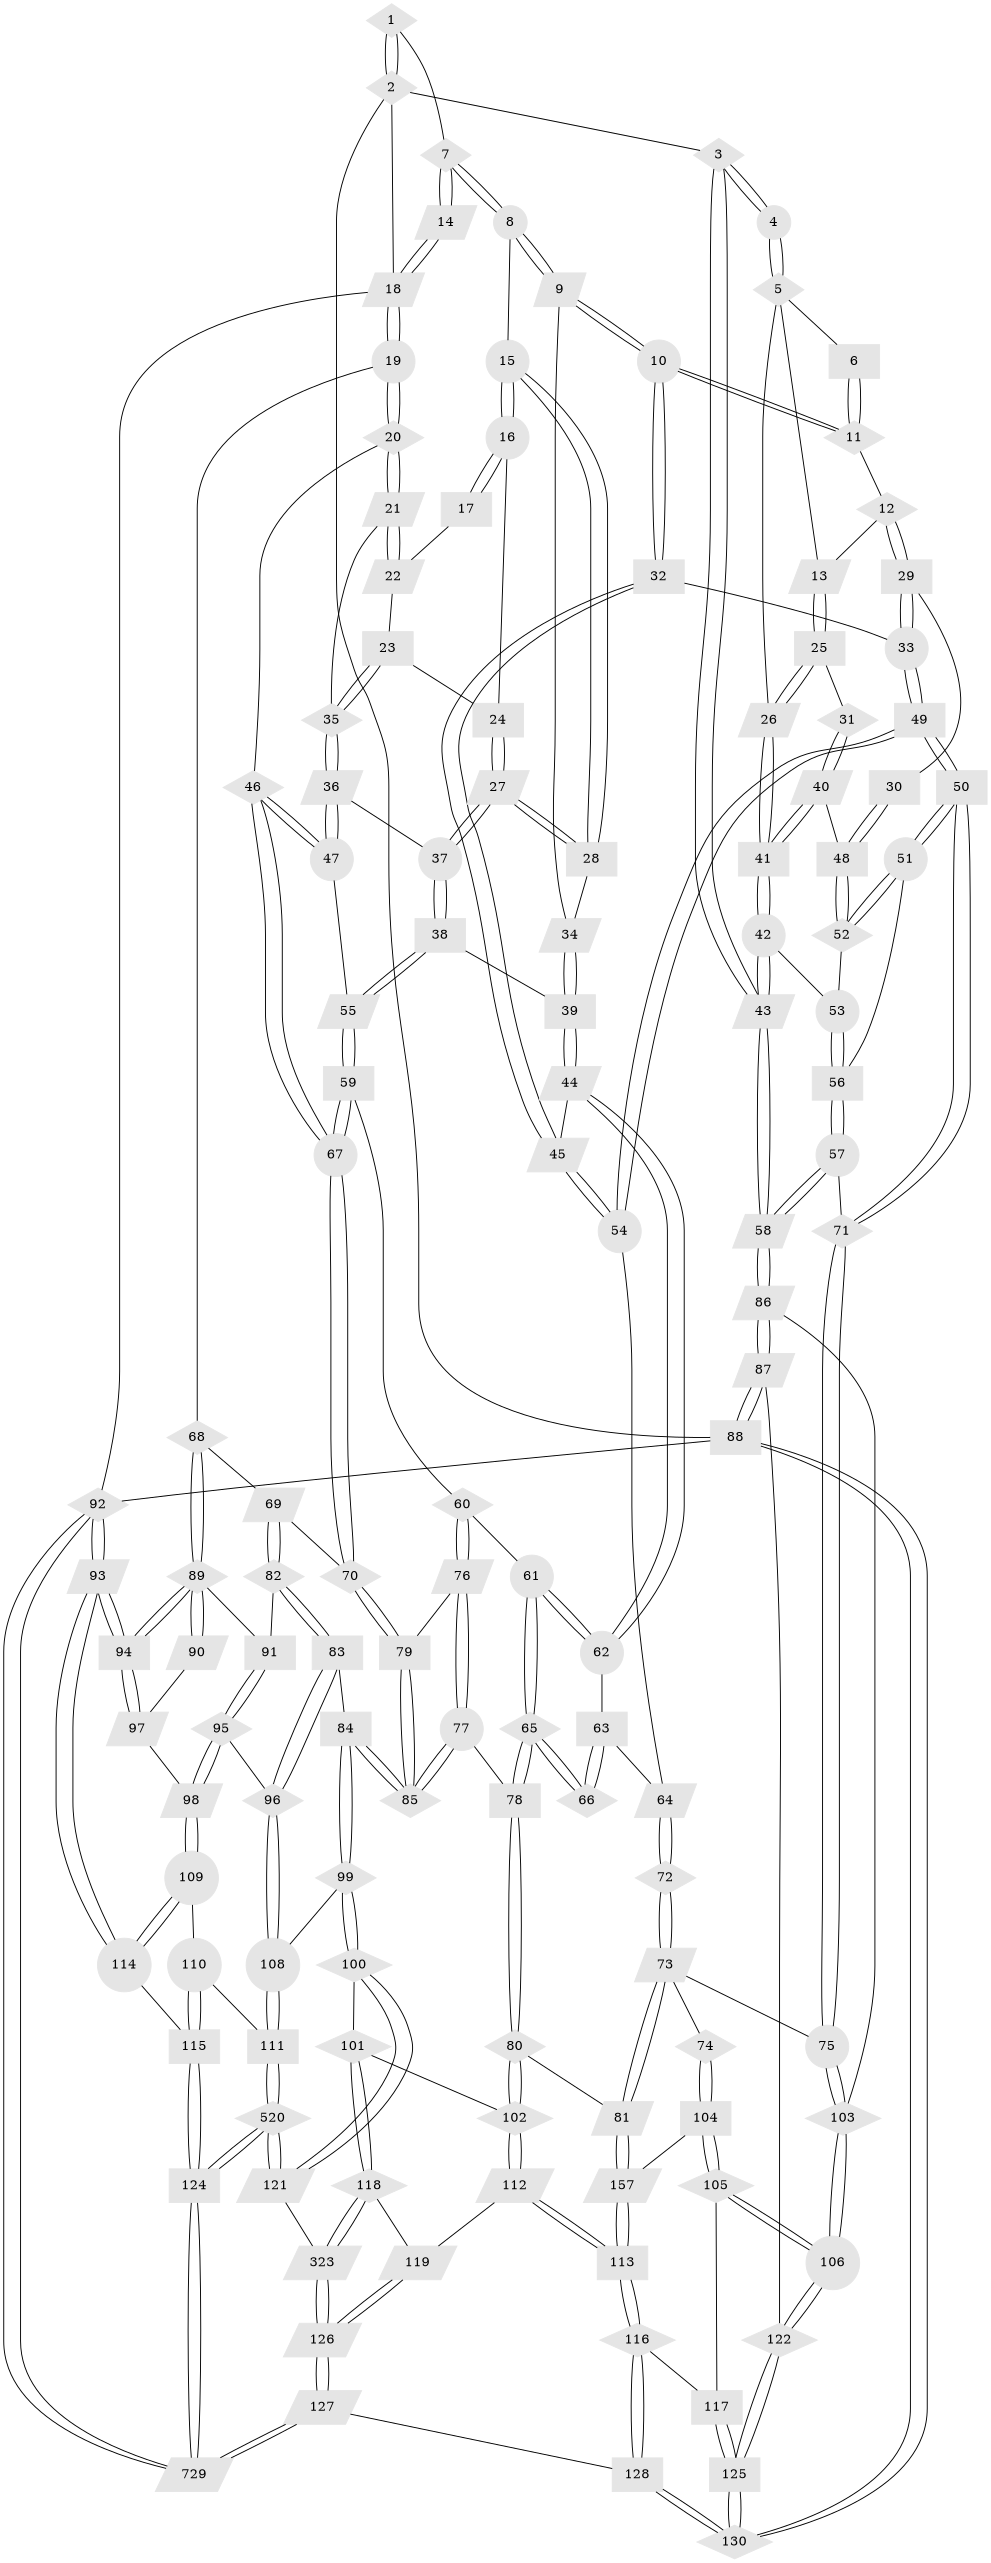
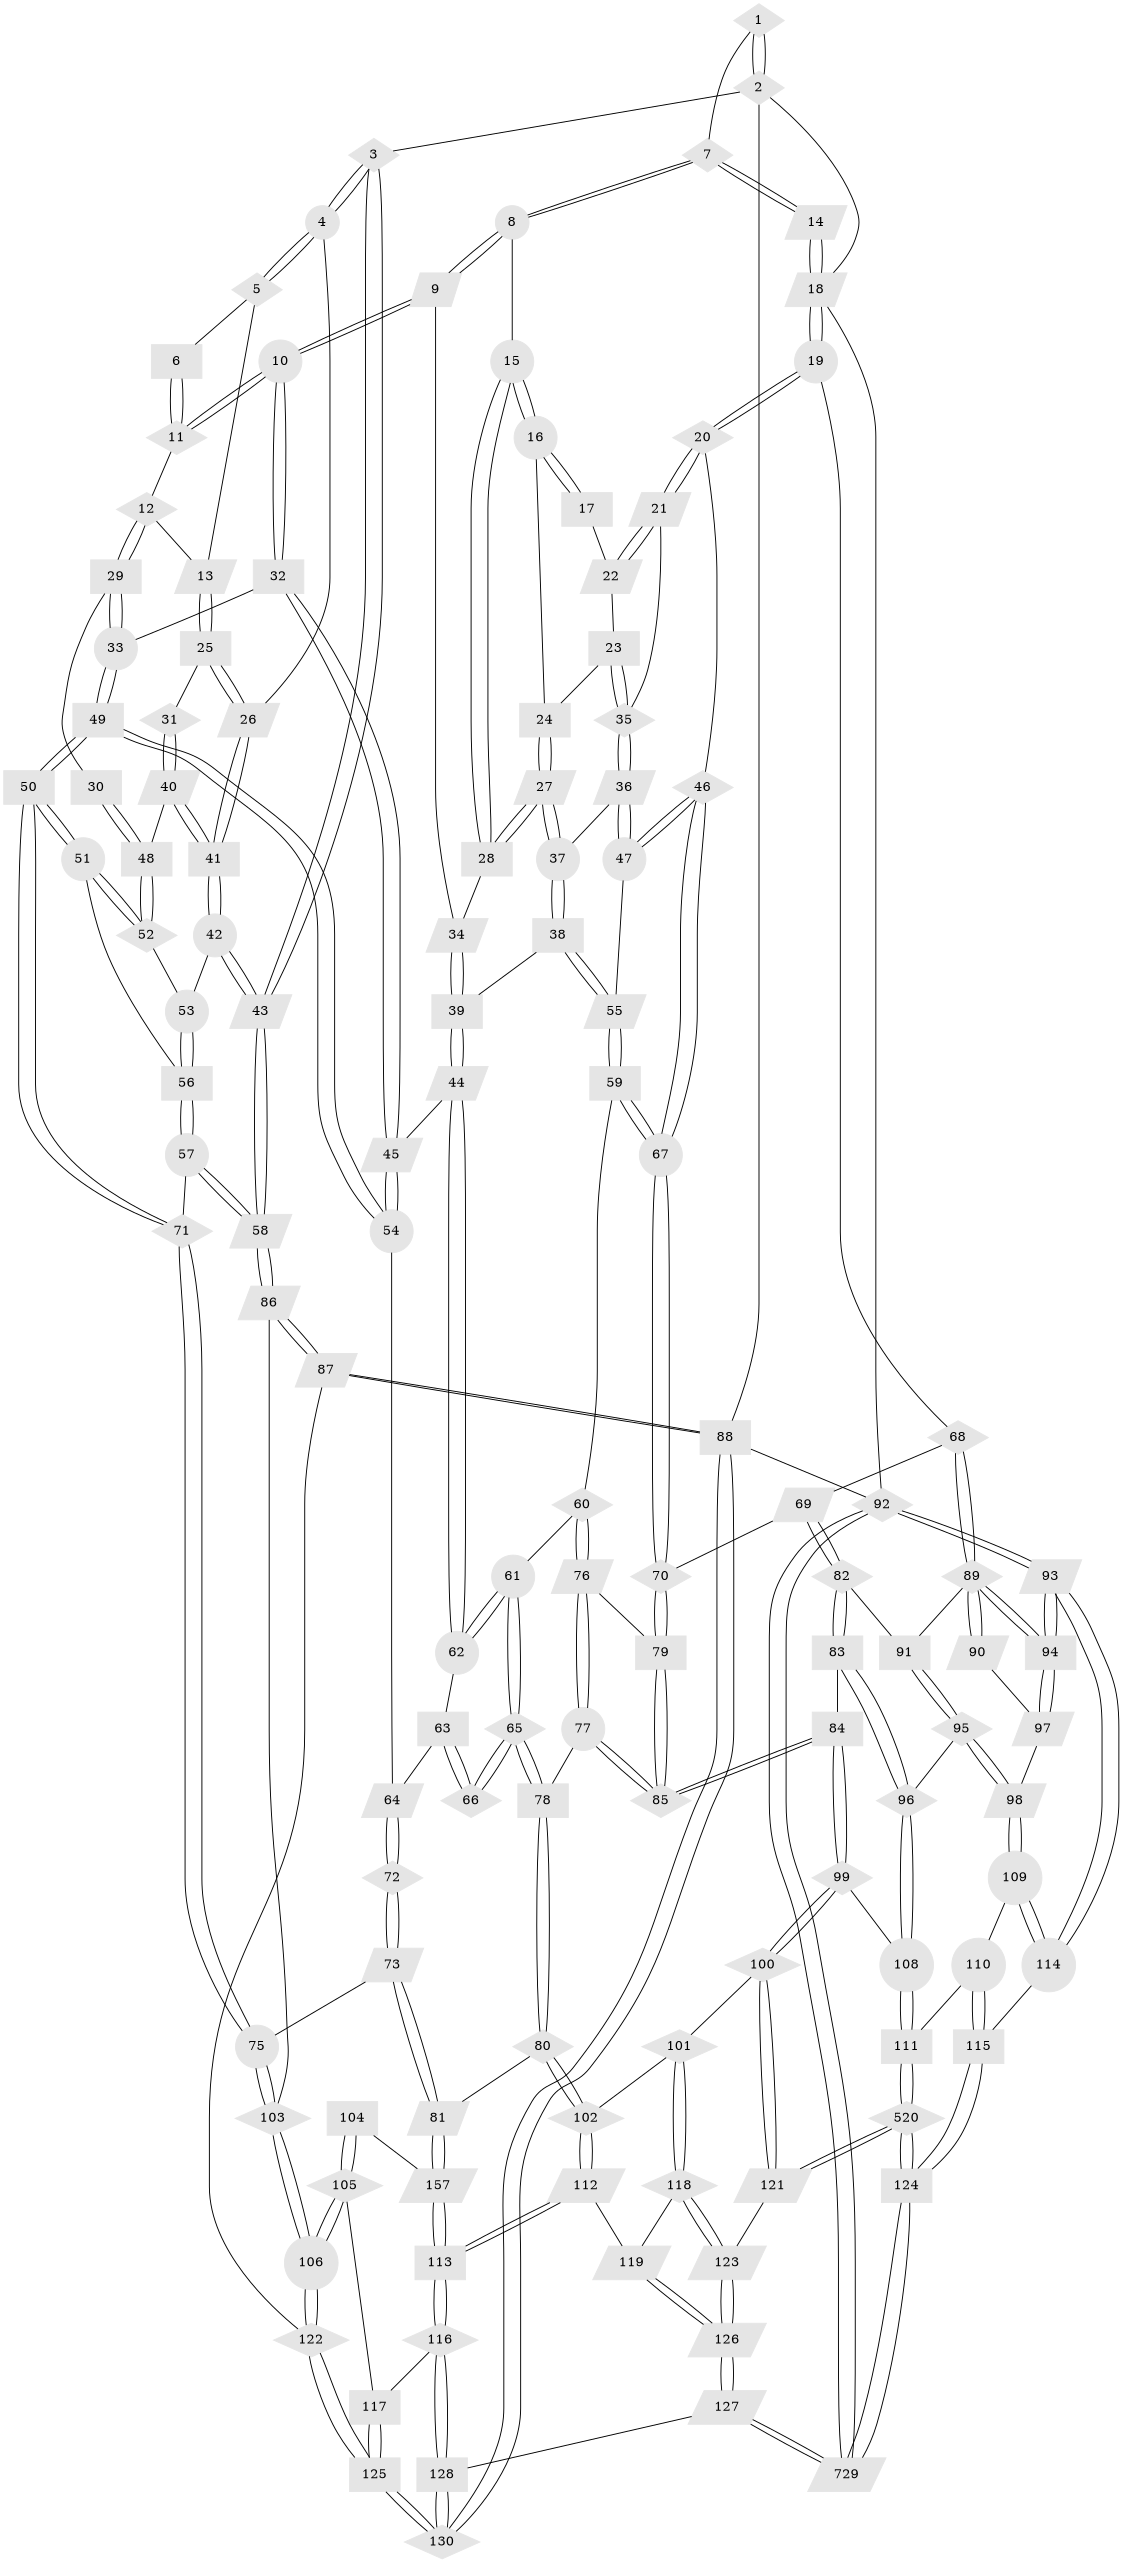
(763, 504) -> (330, 481)
(706, 2047) -> none
(322, 2263) -> (727, 2263)
